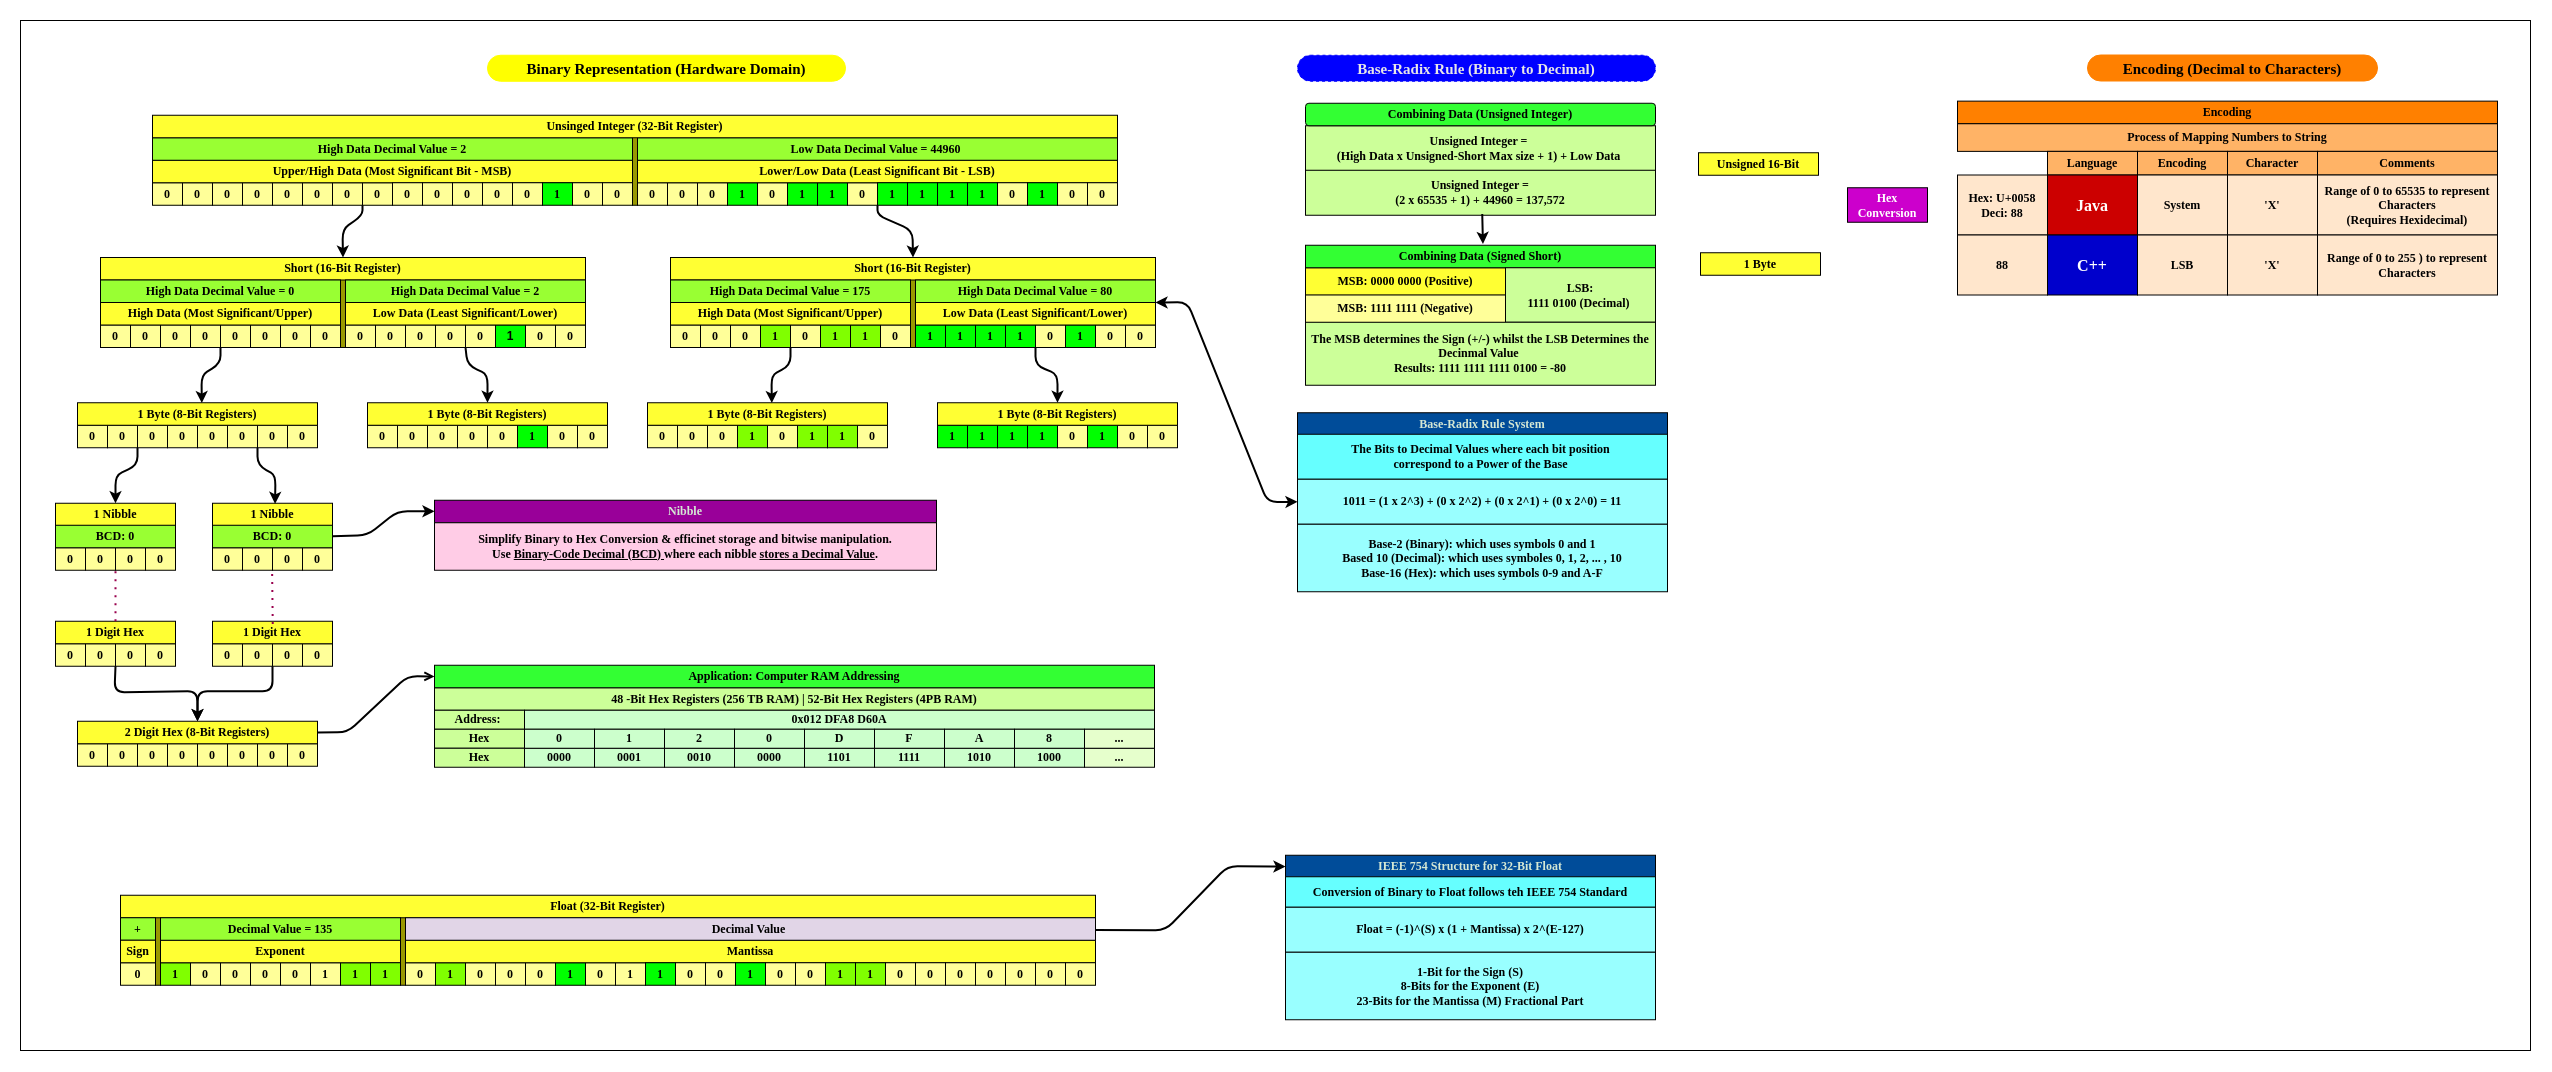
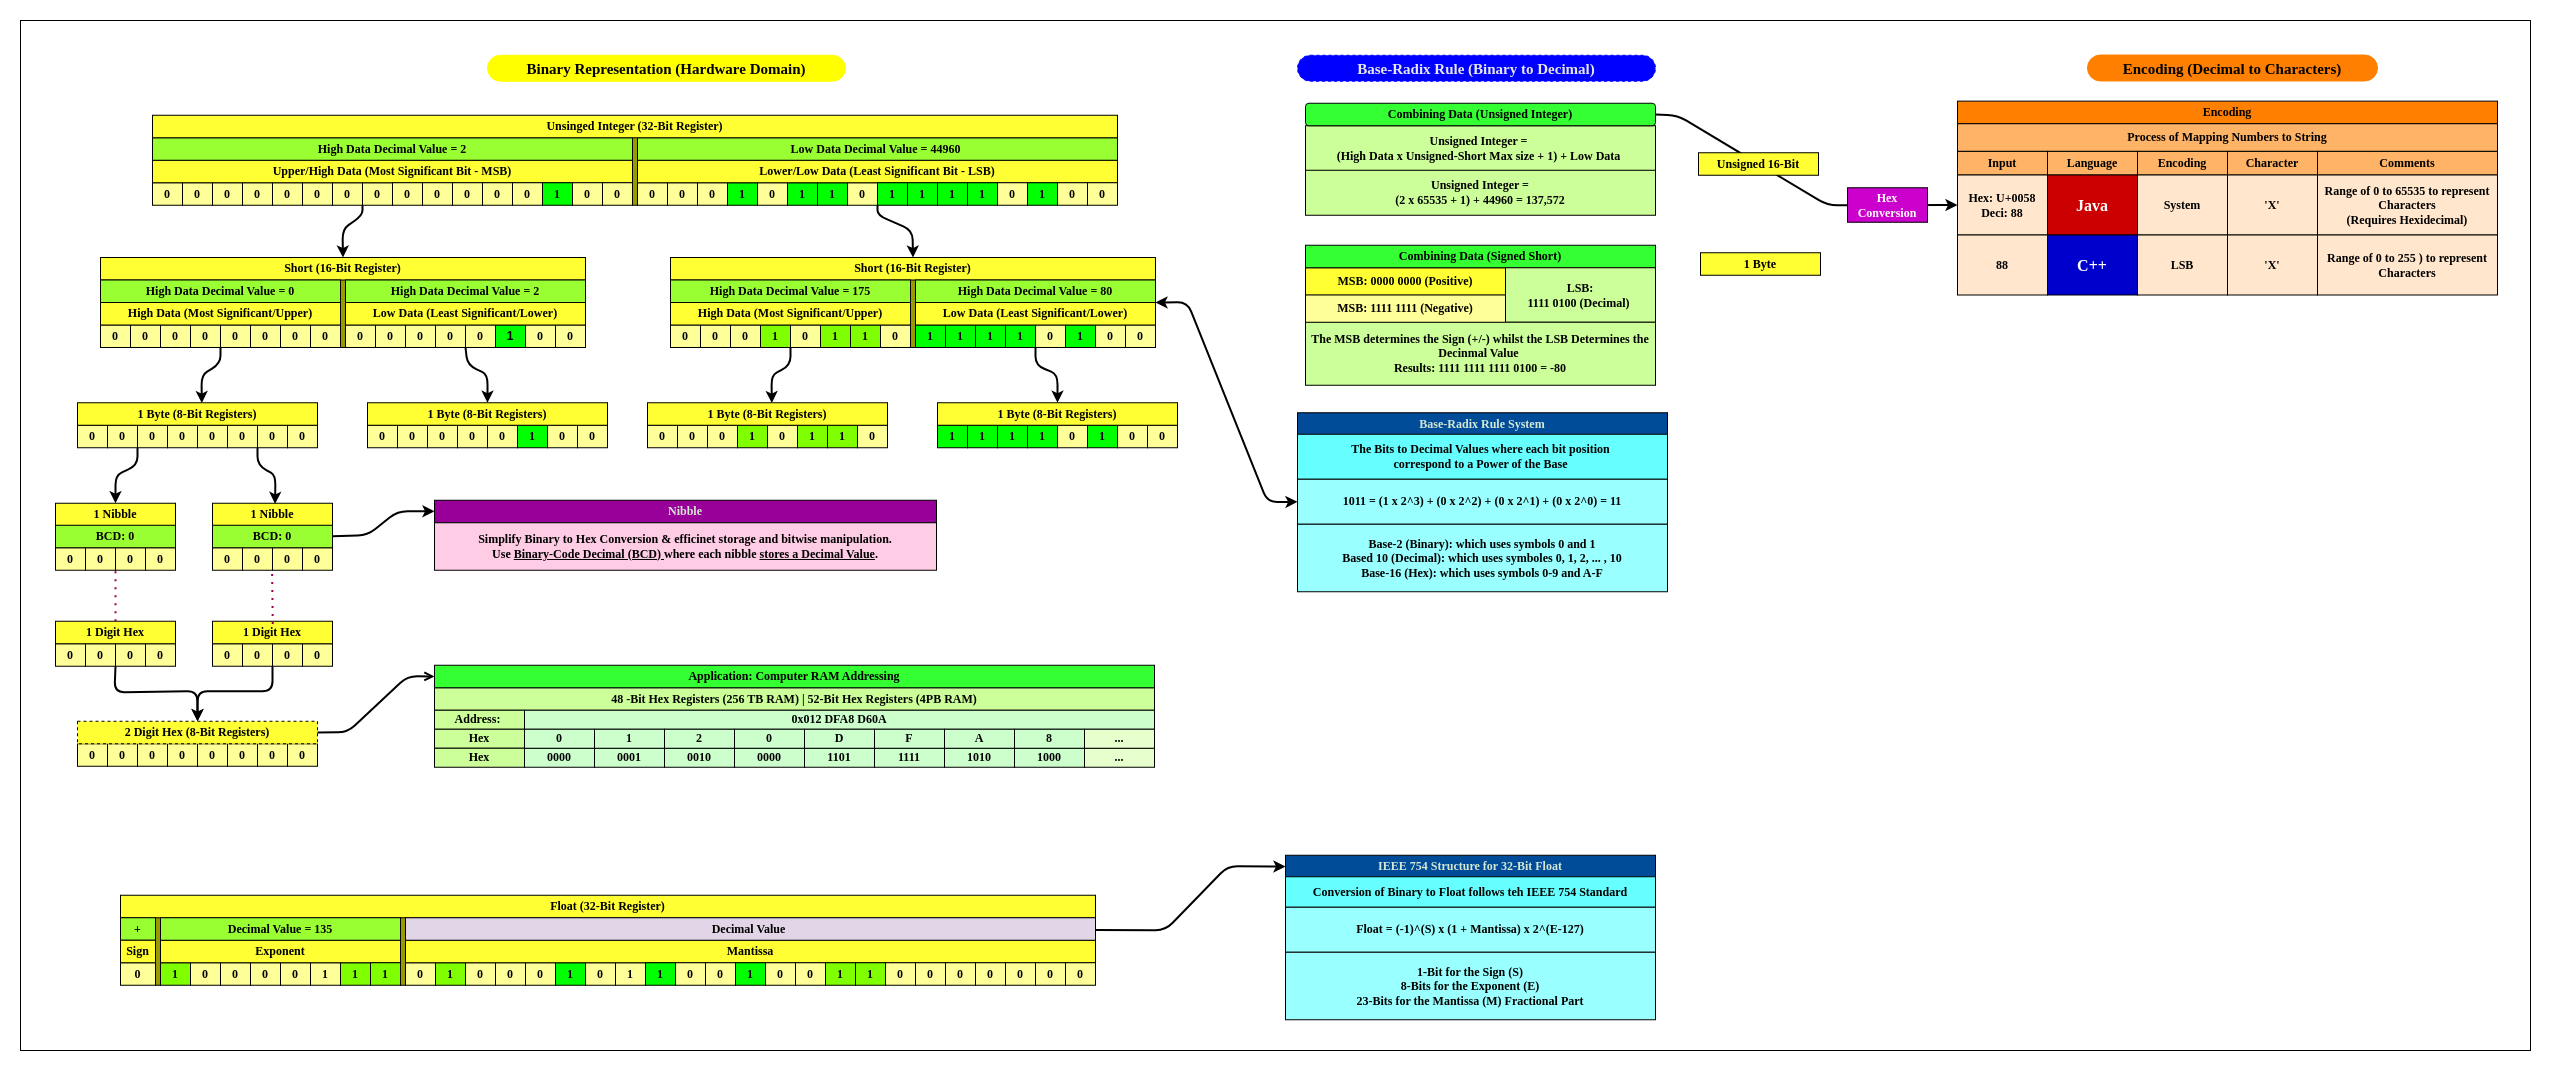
none -> (1703, 131)
none -> (2003, 163)
(1483, 225) -> none
(198, 733) -> (198, 733)
